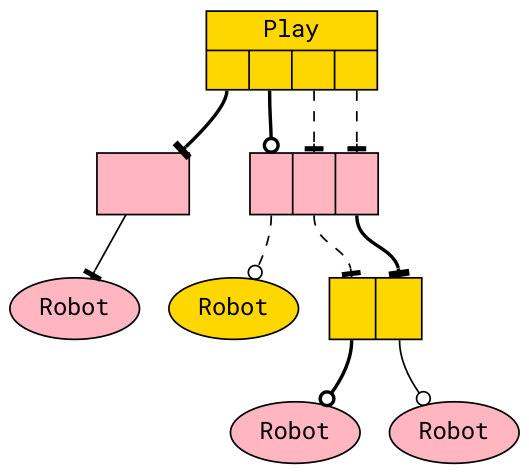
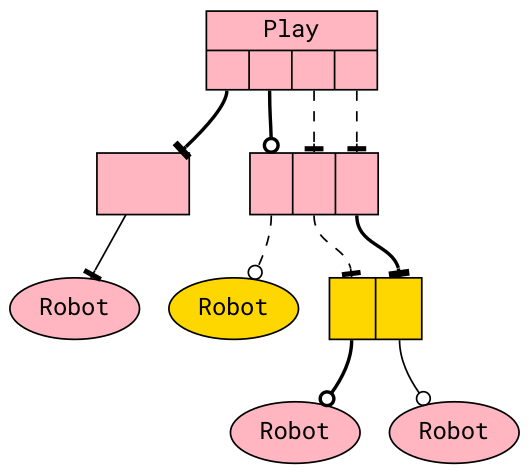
(292, 50) -> (292, 50)
